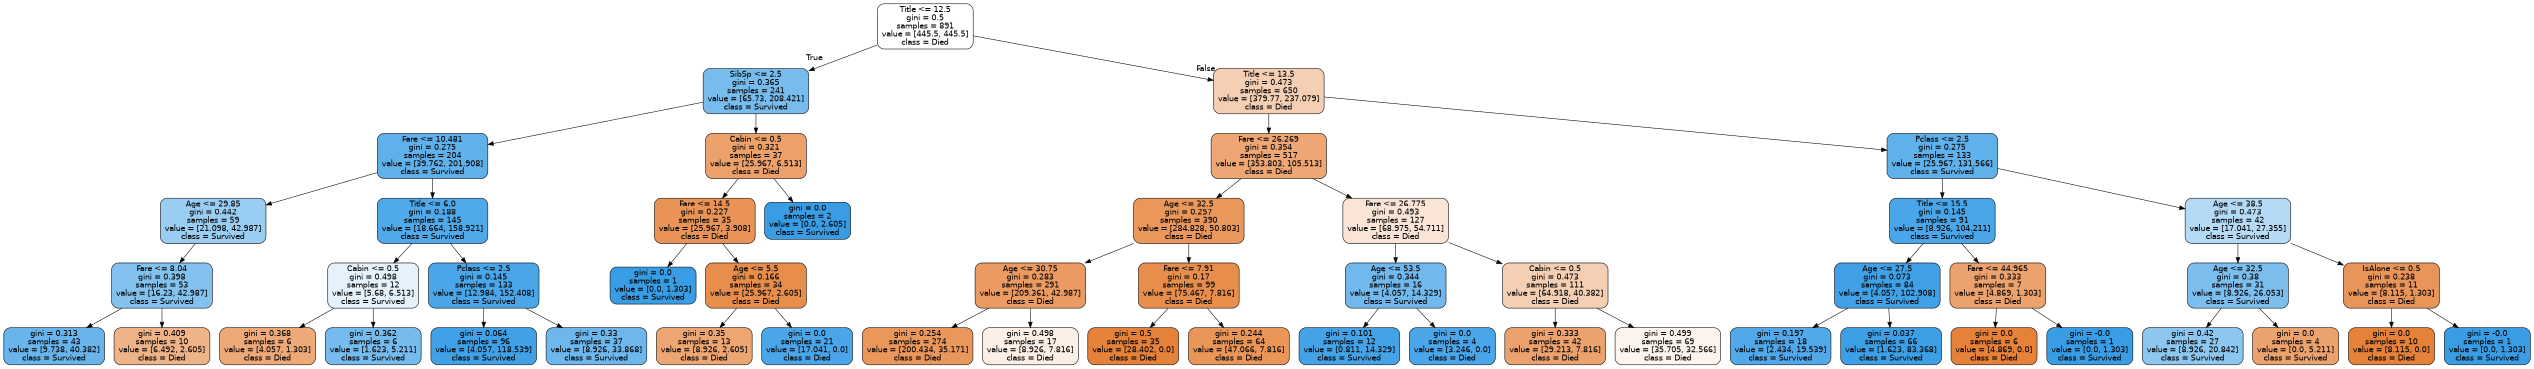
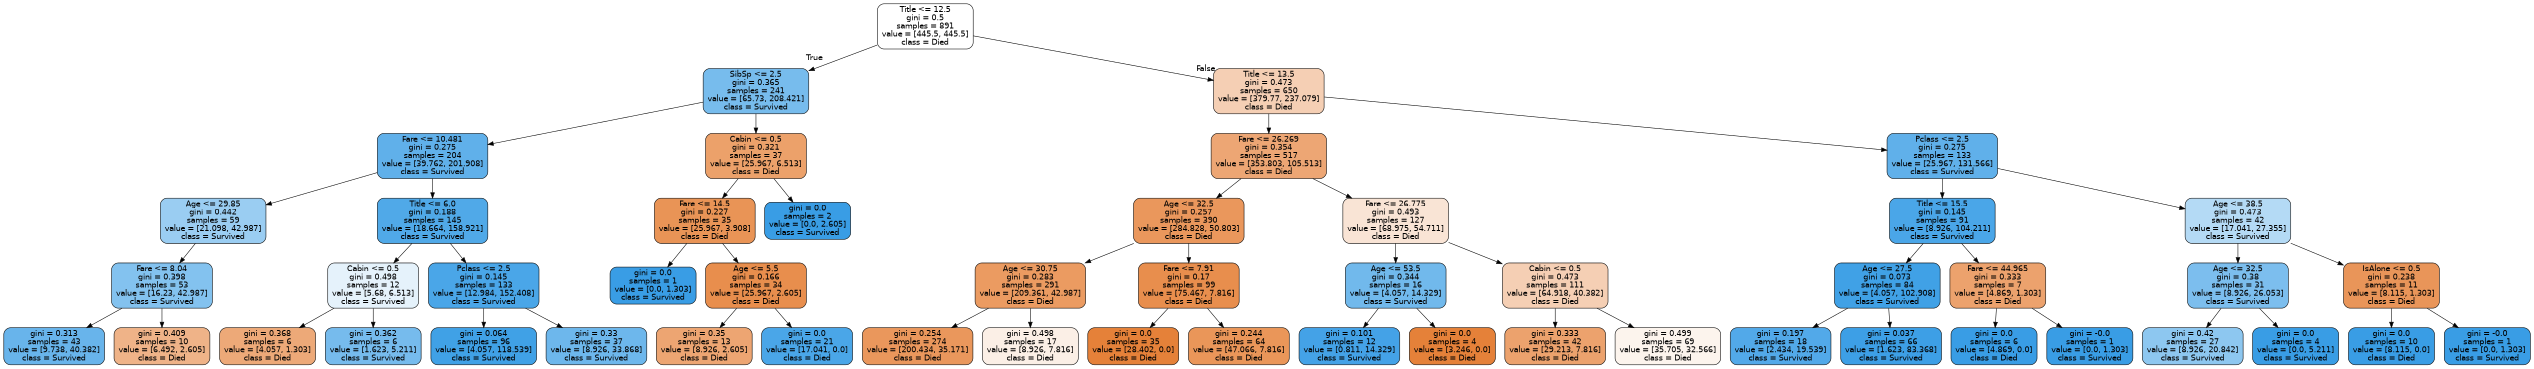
(1133, 346) -> (1133, 346)
(1452, 346) -> (1452, 346)
(1994, 346) -> (1994, 346)
(2296, 346) -> (2296, 346)
(2391, 346) -> (2391, 346)
